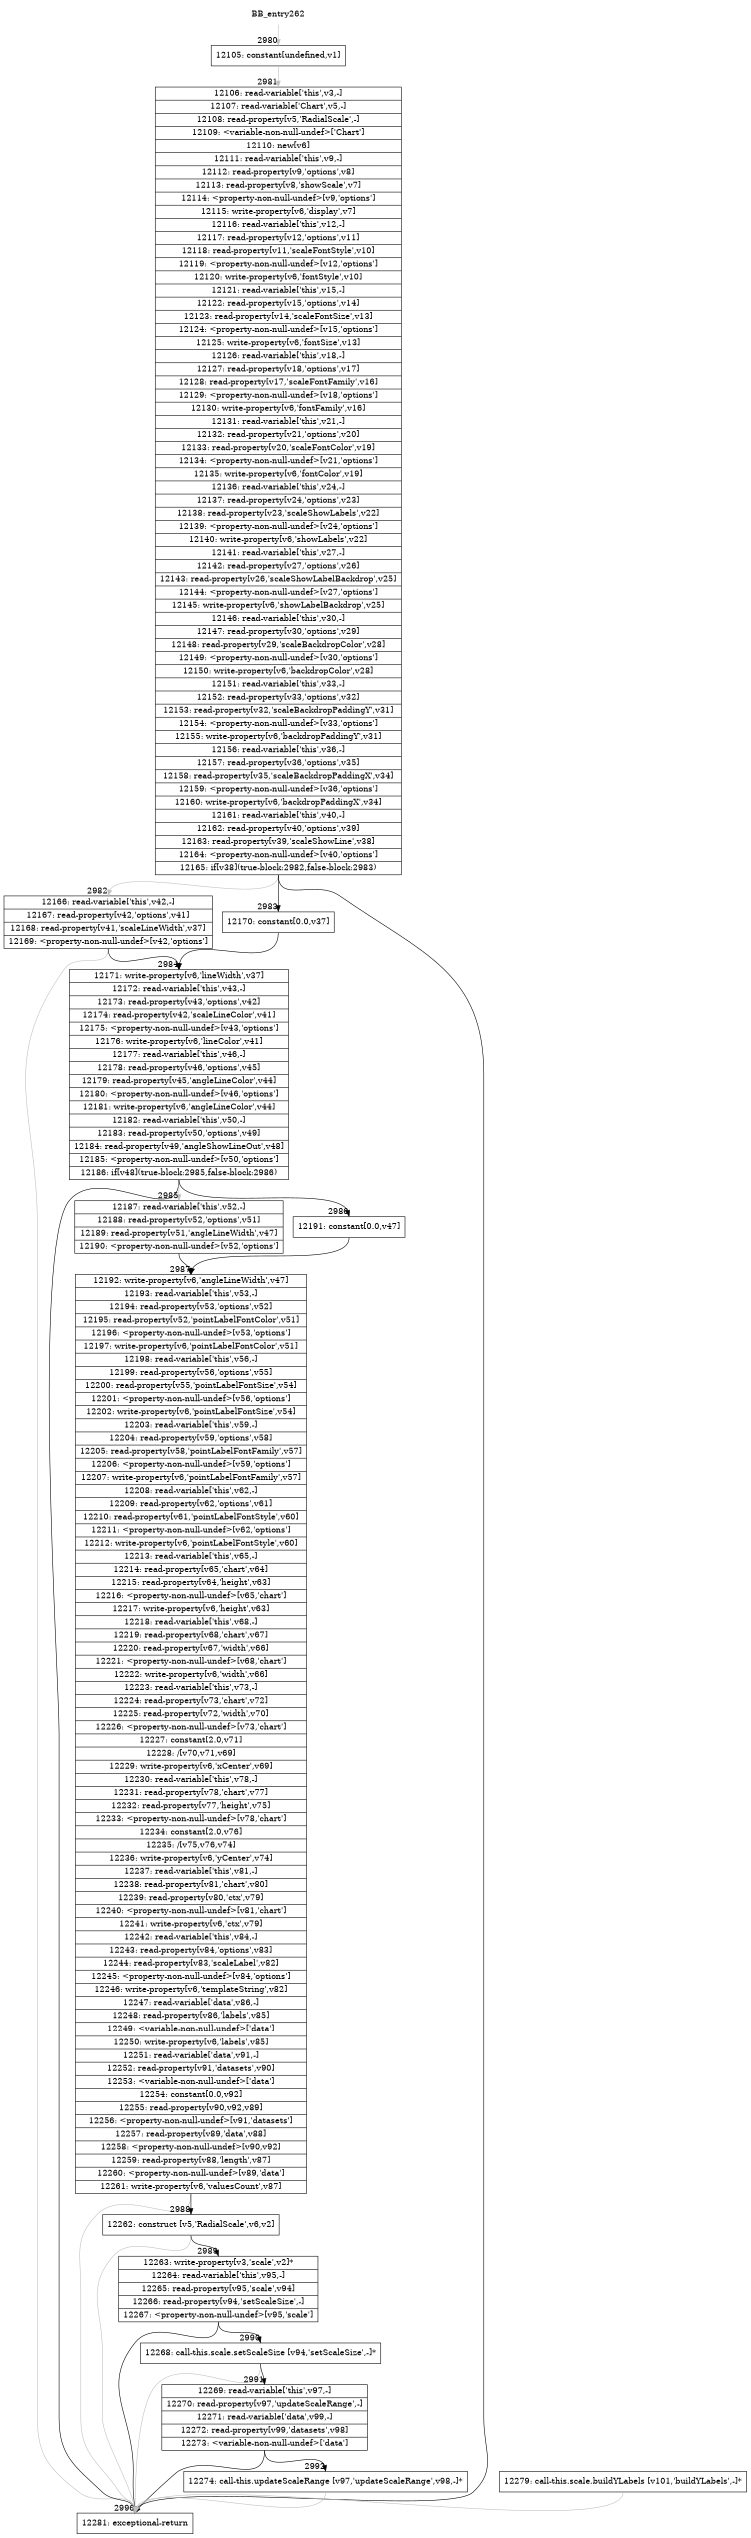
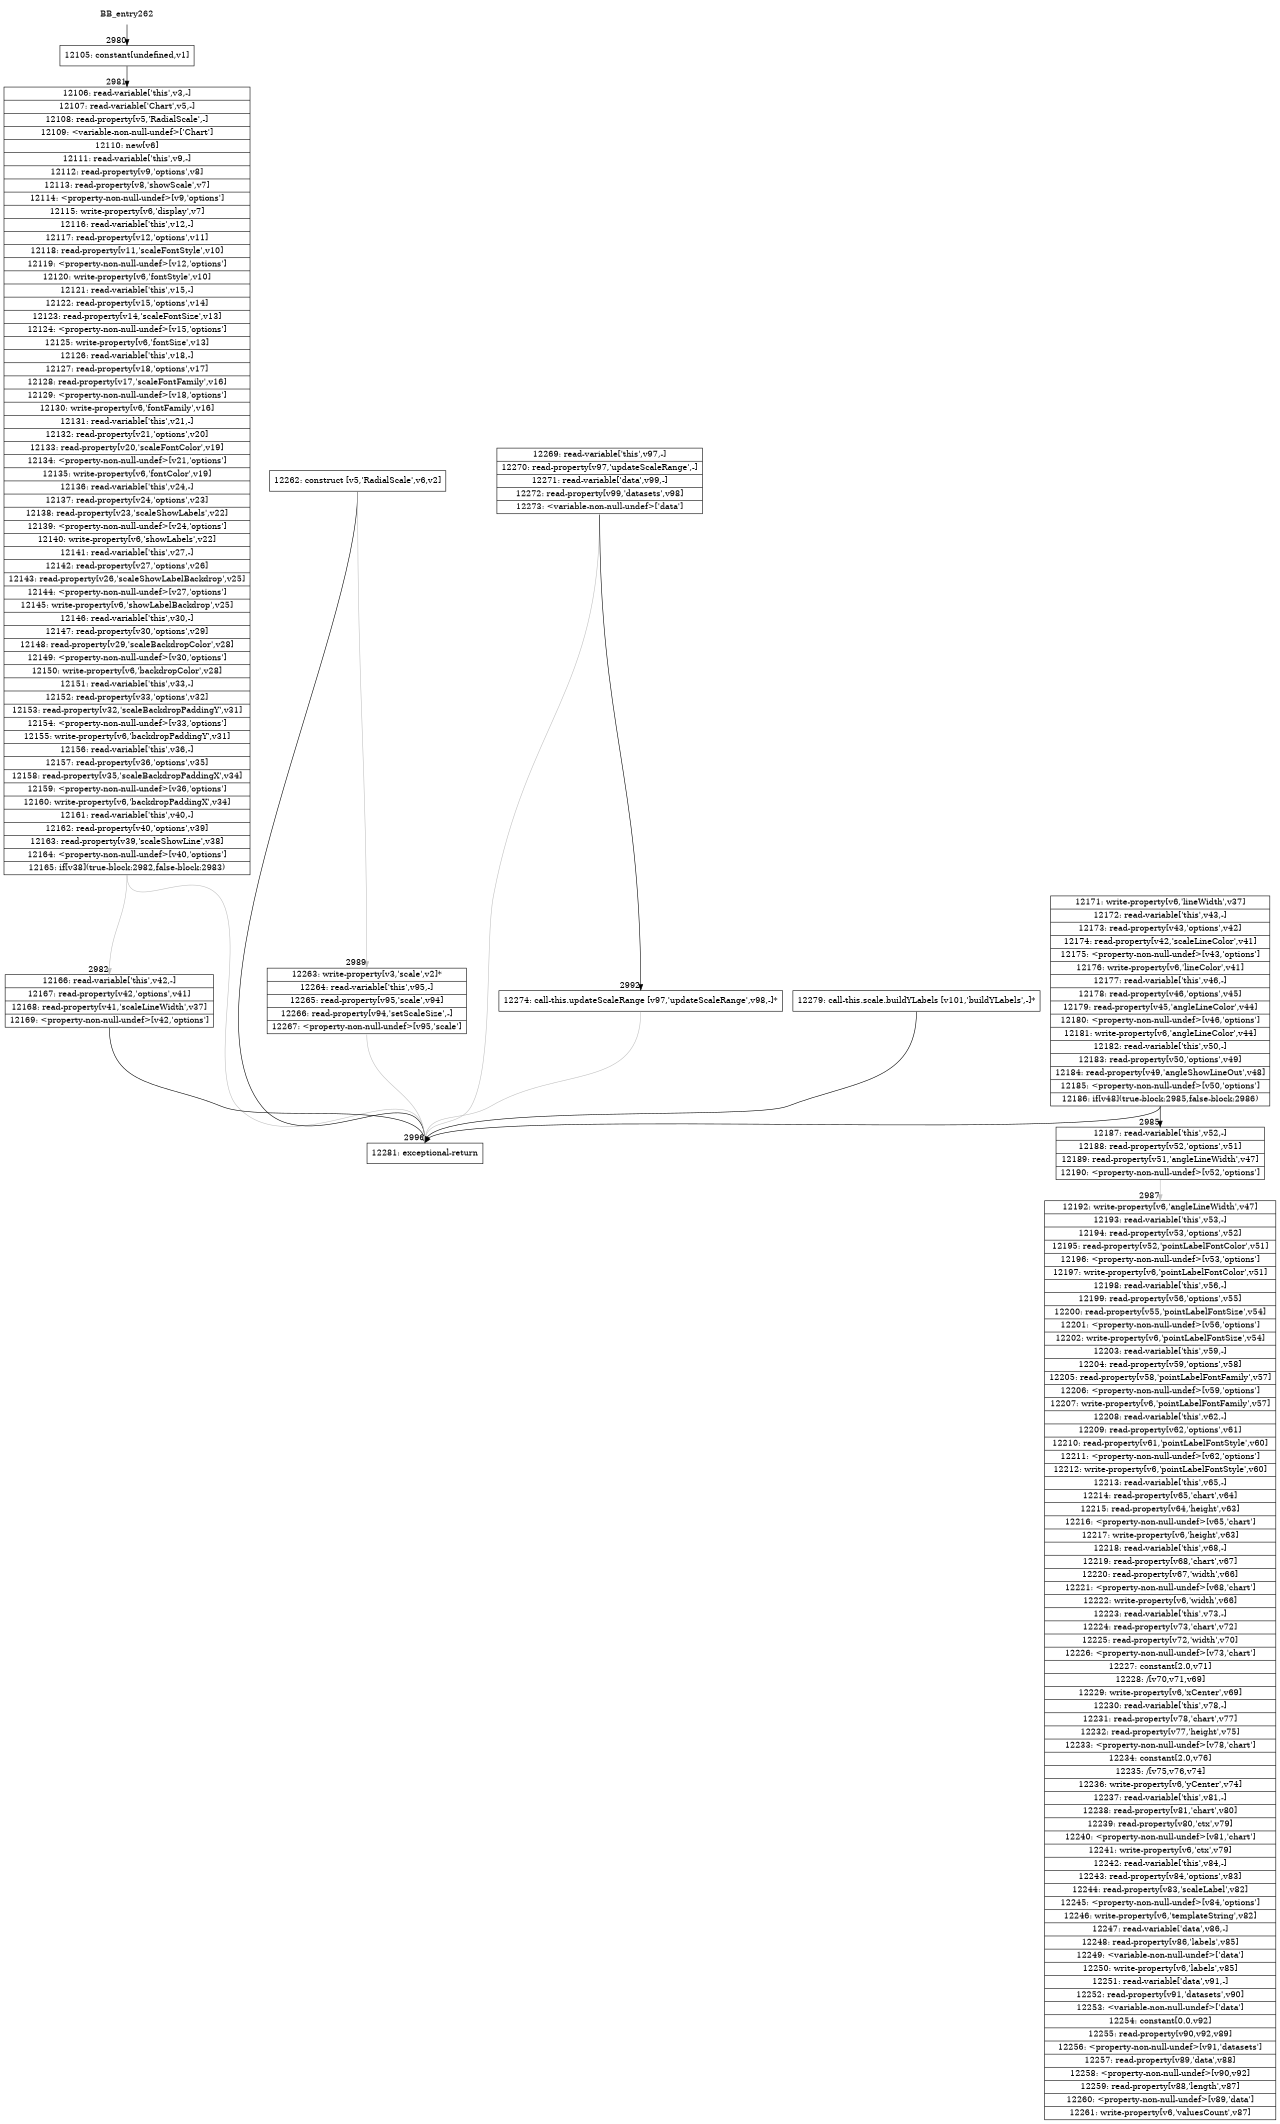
(278, 32) -> (127, 32)
(278, 74) -> (127, 74)
(278, 922) -> none
(141, 960) -> none
(179, 1187) -> (1160, 1114)
(349, 1227) -> none
(183, 1262) -> (1160, 1187)
(37, 1737) -> (260, 1112)
(484, 1797) -> (225, 1053)
(191, 2201) -> none
(202, 2245) -> (362, 727)
(81, 2313) -> none
(102, 2337) -> (258, 887)
(261, 2353) -> none
(120, 2376) -> (394, 1087)
(200, 2466) -> (509, 833)
(406, 2504) -> (693, 1113)
